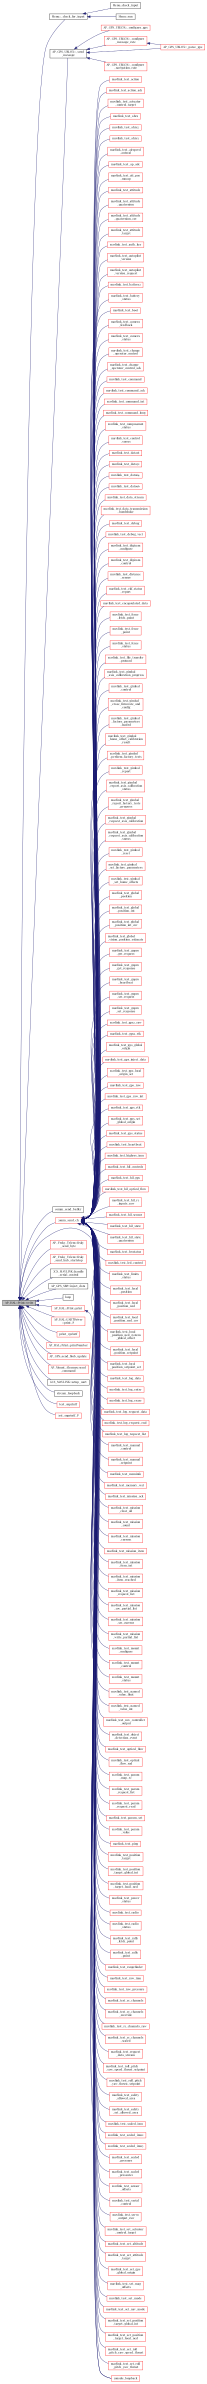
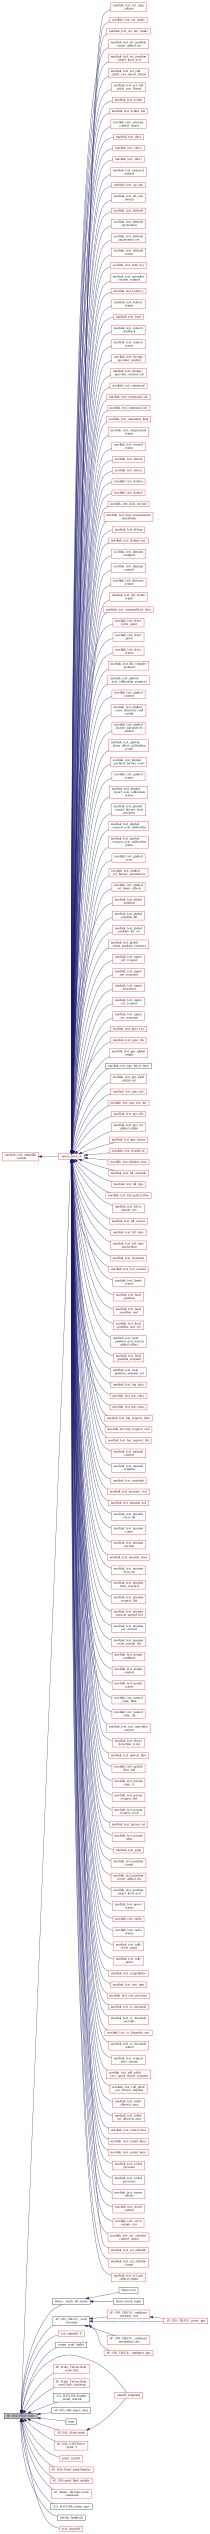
(96, 739) -> (50, 1157)
(126, 1060) -> (129, 1066)
(126, 1607) -> (129, 1613)
